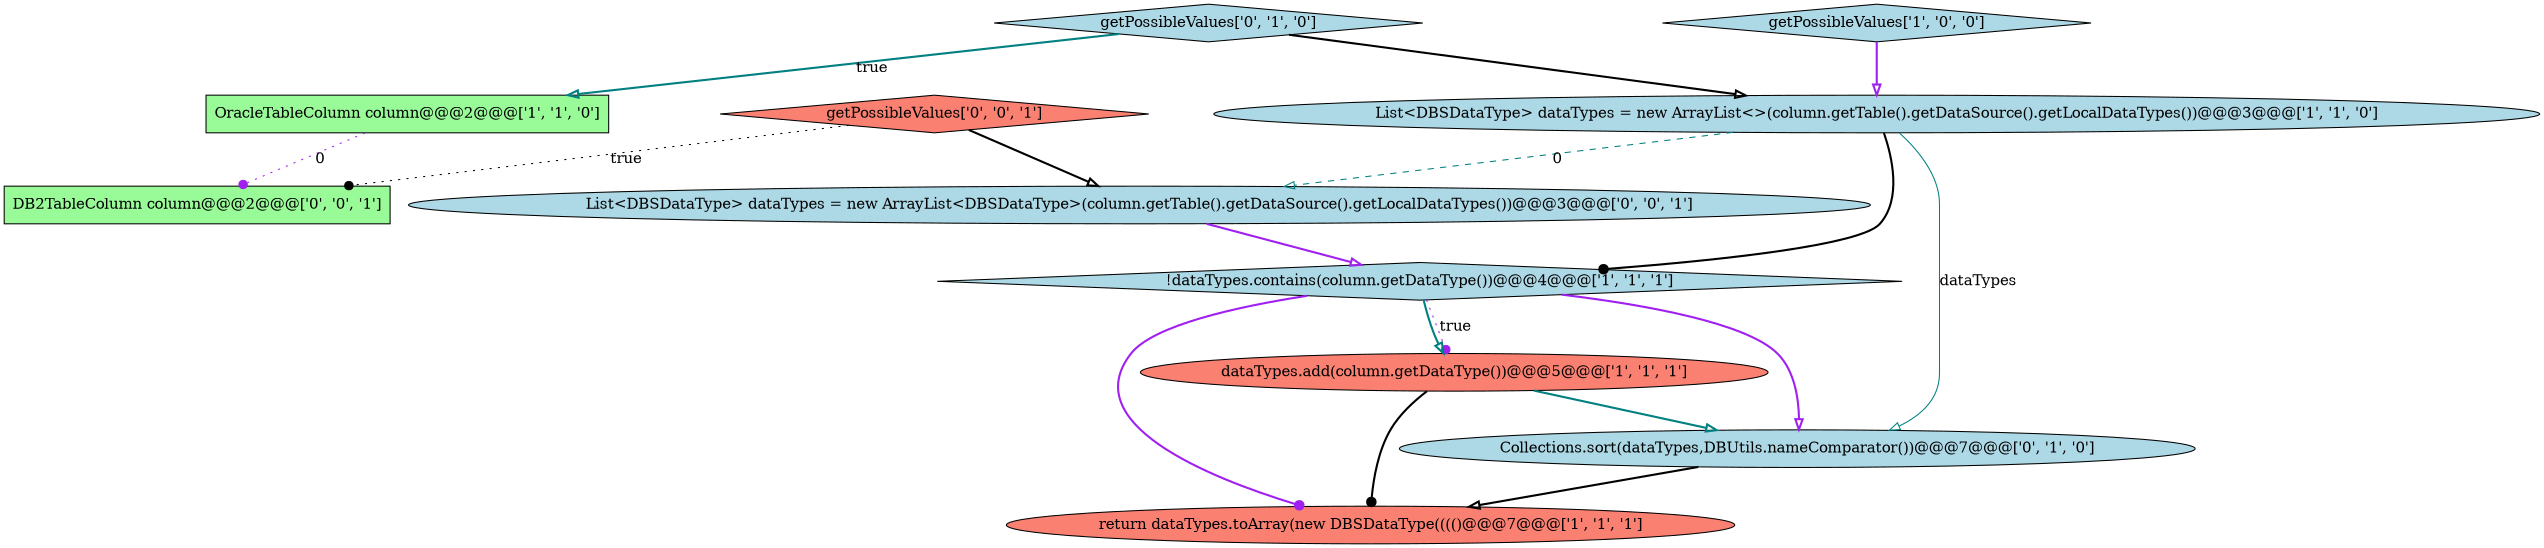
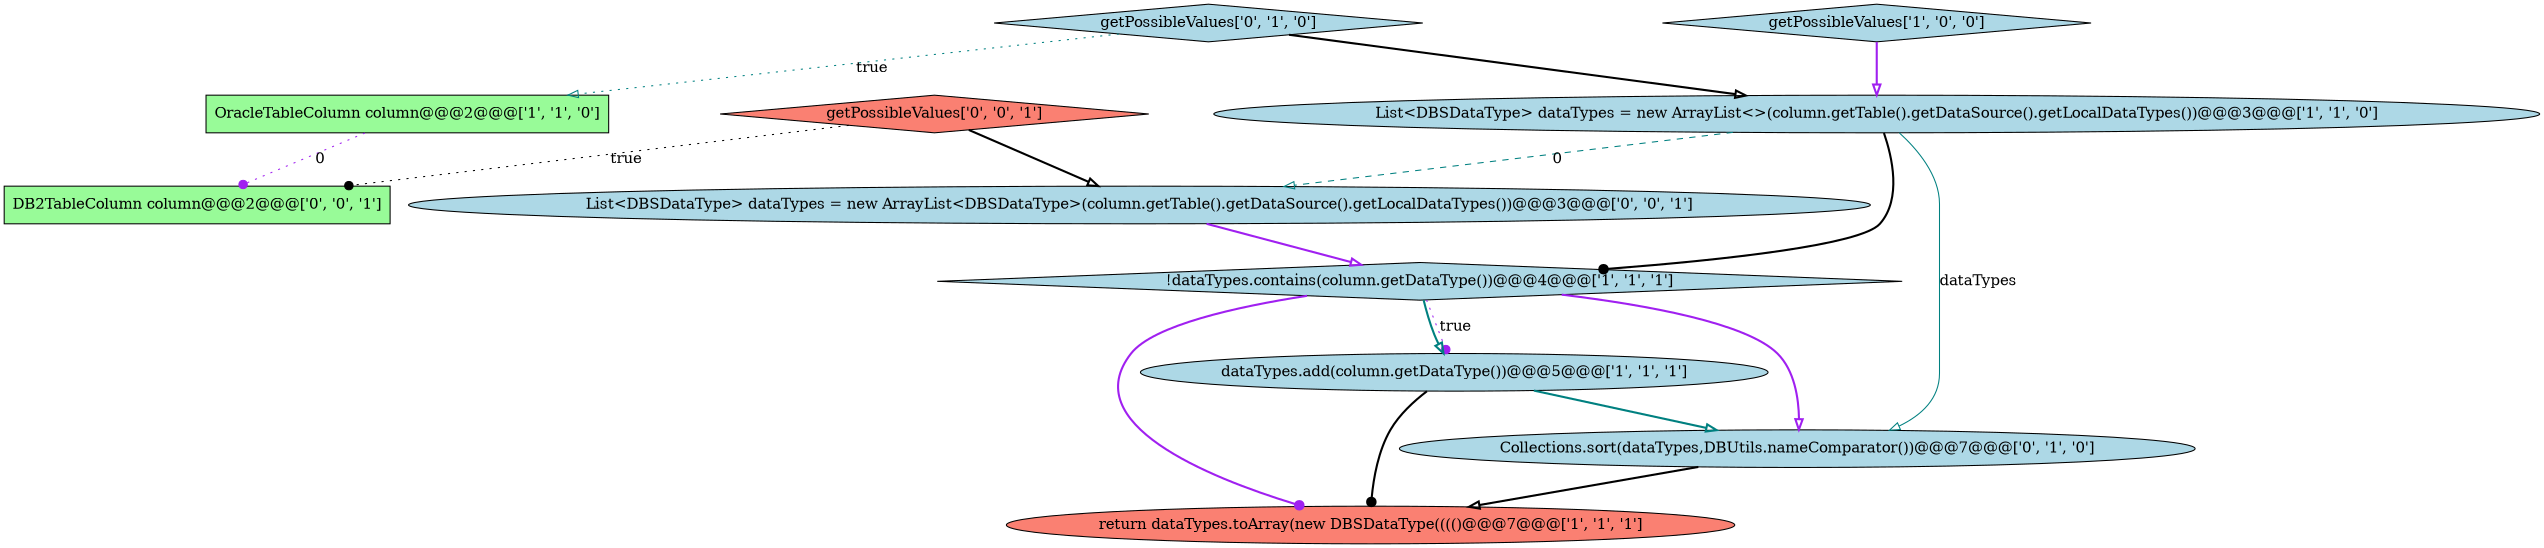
(849, 64) -> (849, 64)
(1454, 372) -> (1454, 372)
